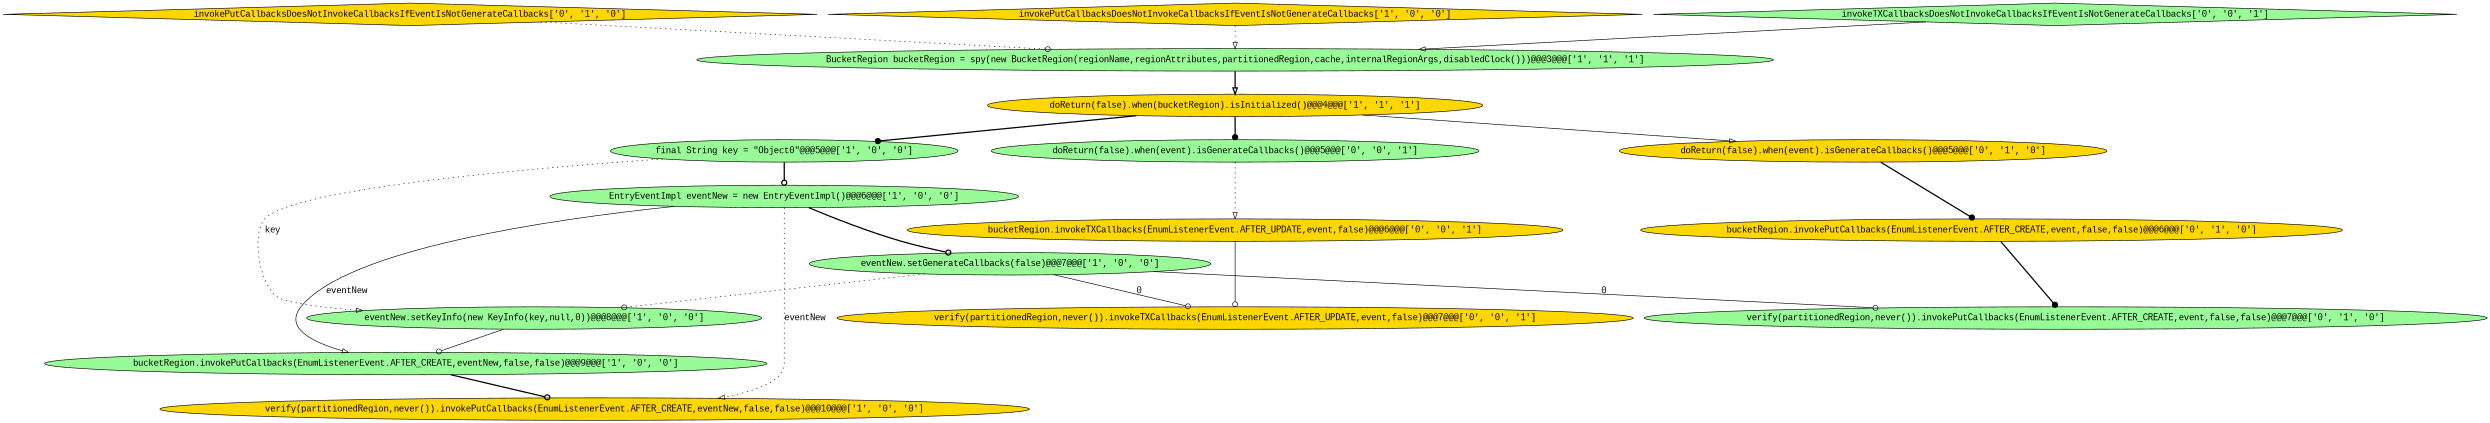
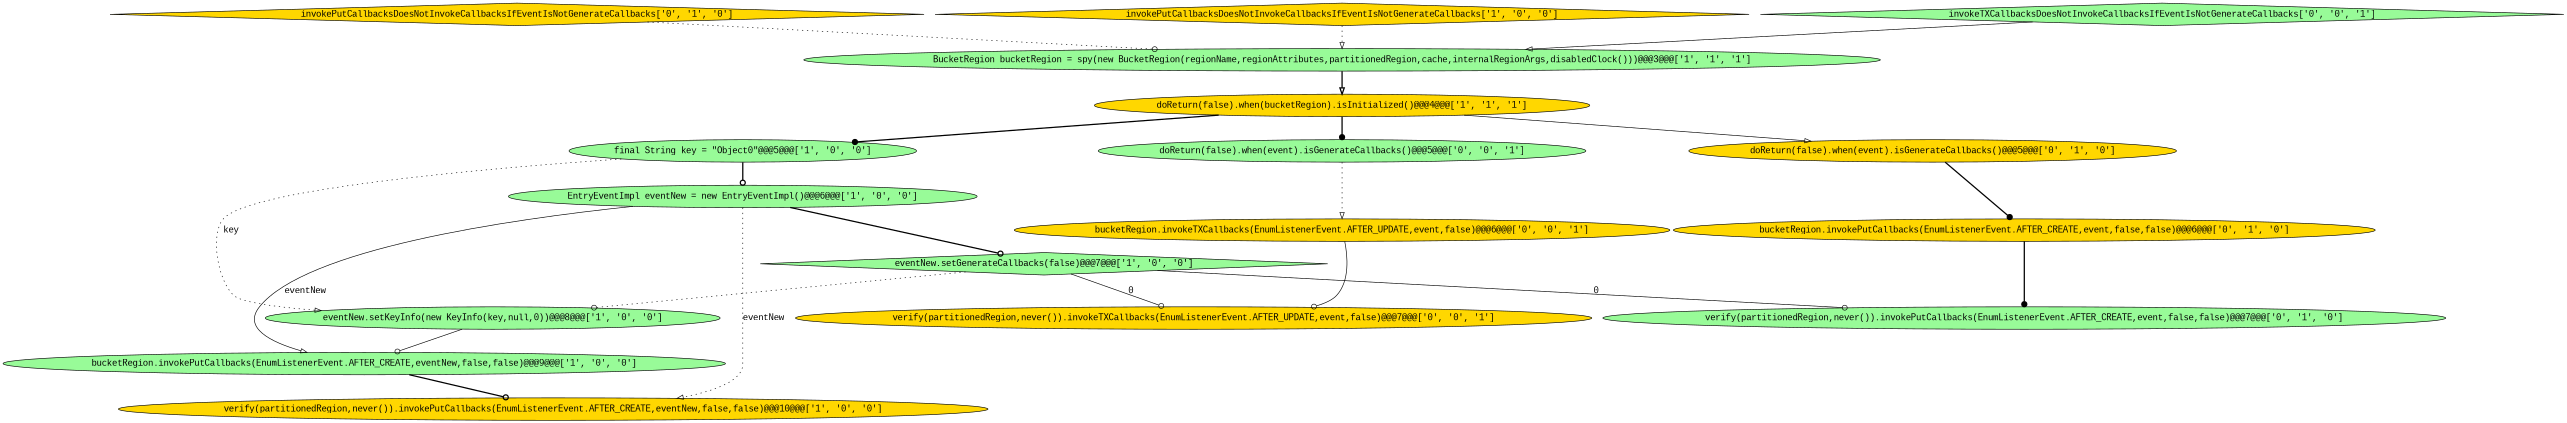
(1010, 264) -> (1044, 264)
